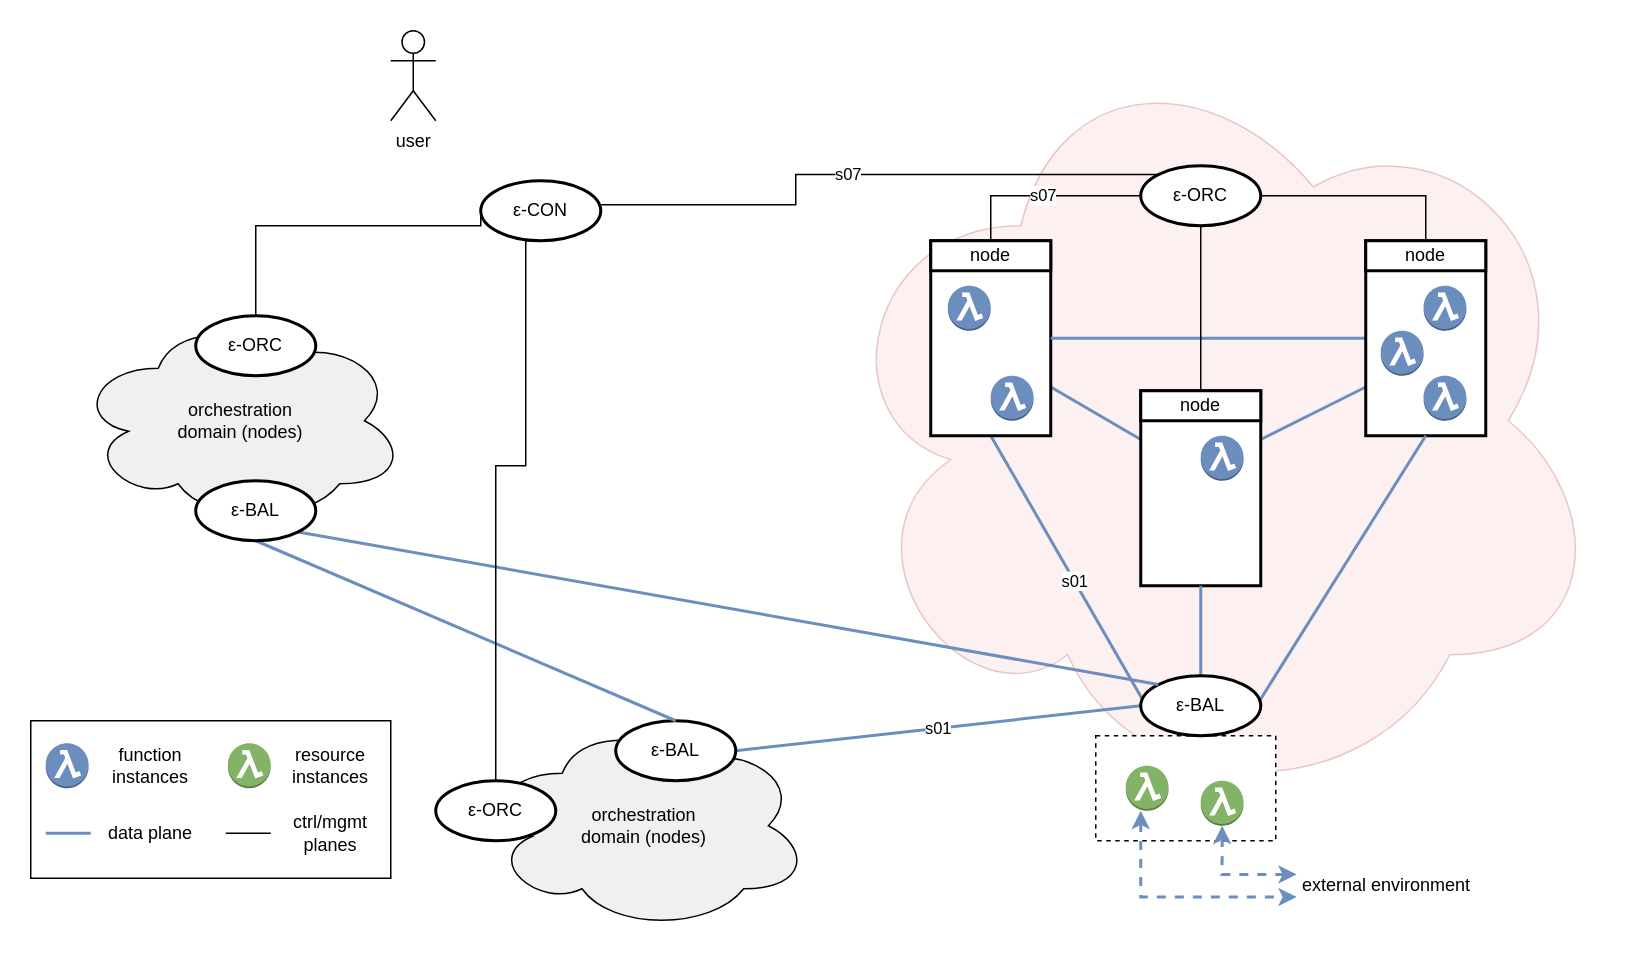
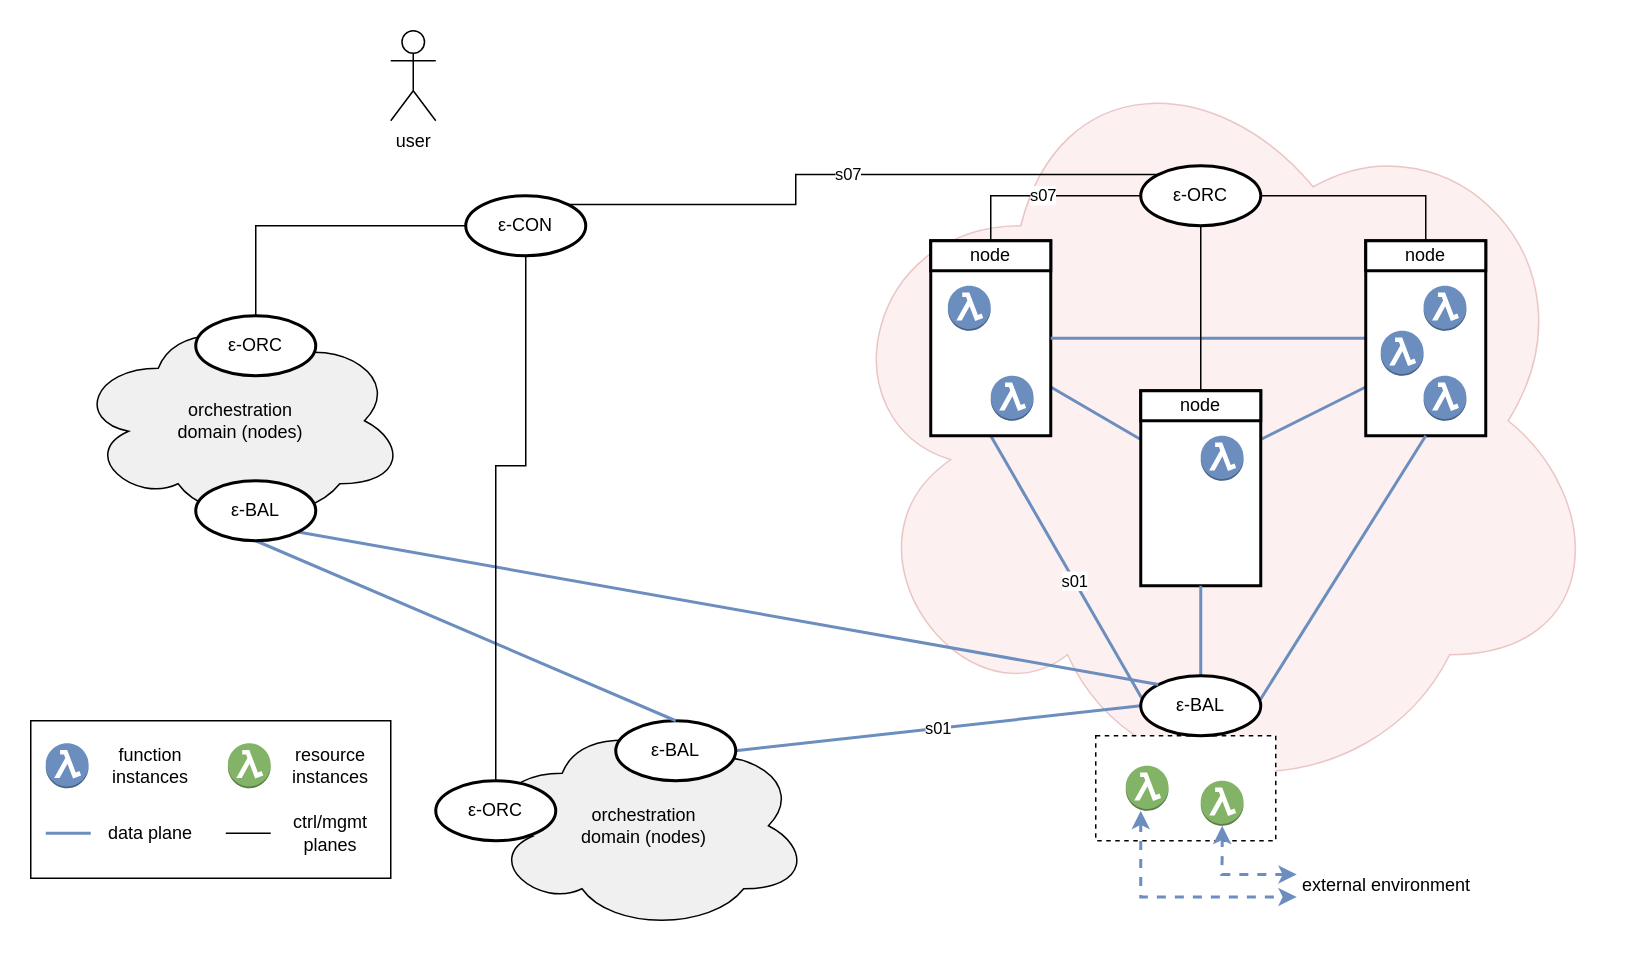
(541, 211) -> (526, 226)
